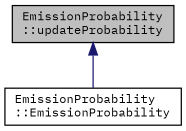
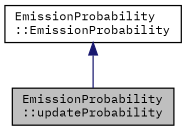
(93, 72) -> (93, 72)
